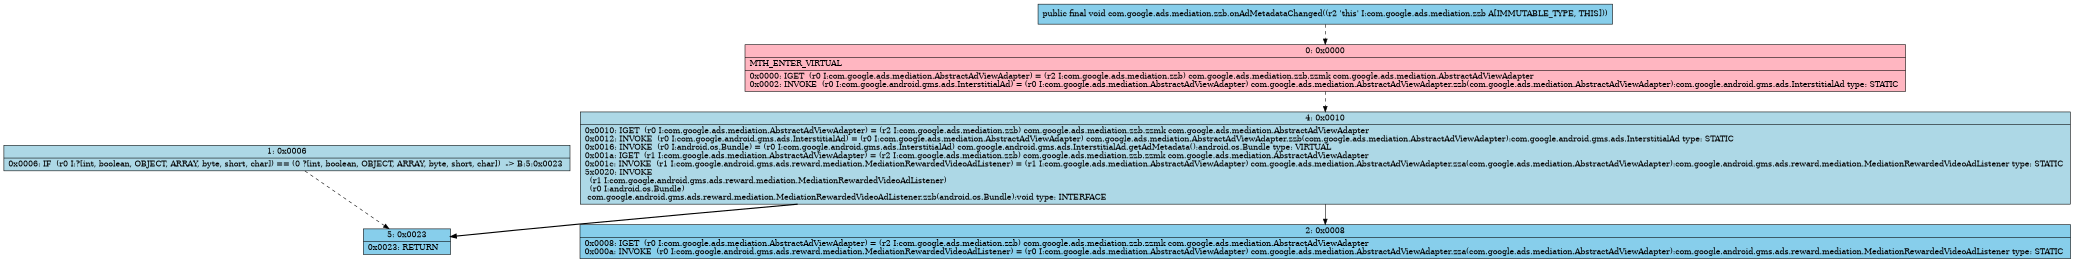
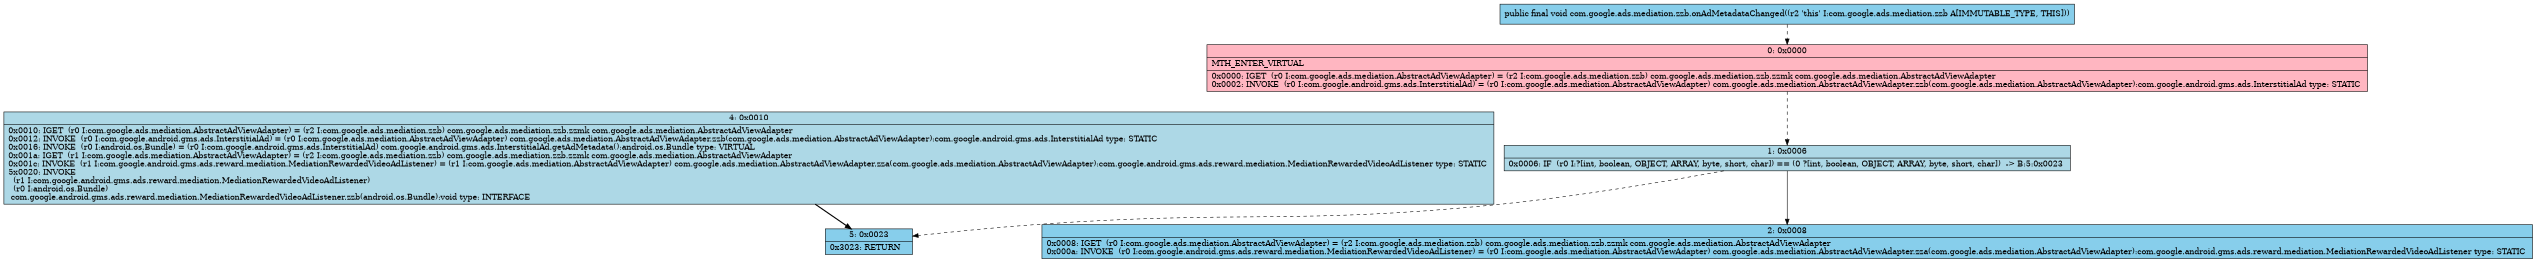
(1325, 99) -> (1787, 116)
(1325, 212) -> (1787, 195)
(407, 248) -> (869, 248)
